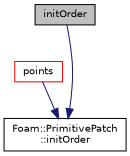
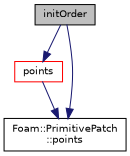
none -> (54, 39)
(65, 135) -> (65, 135)
